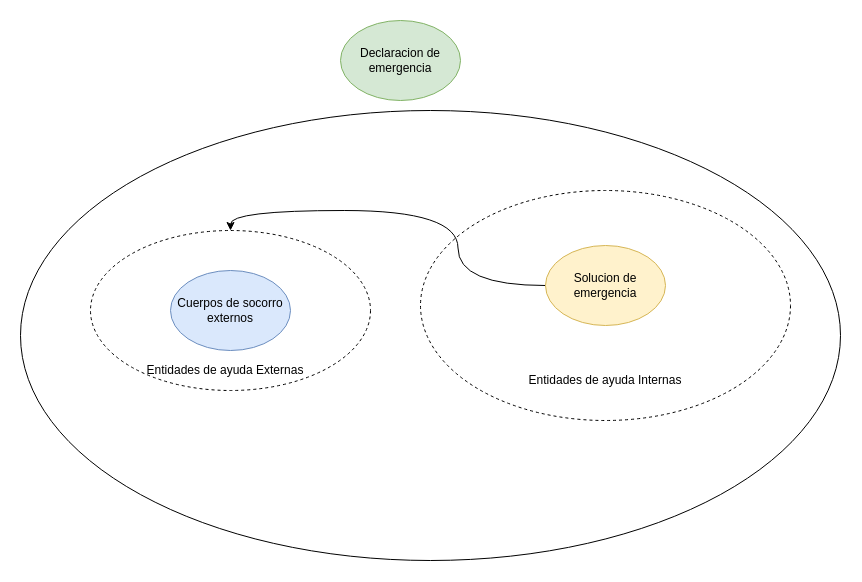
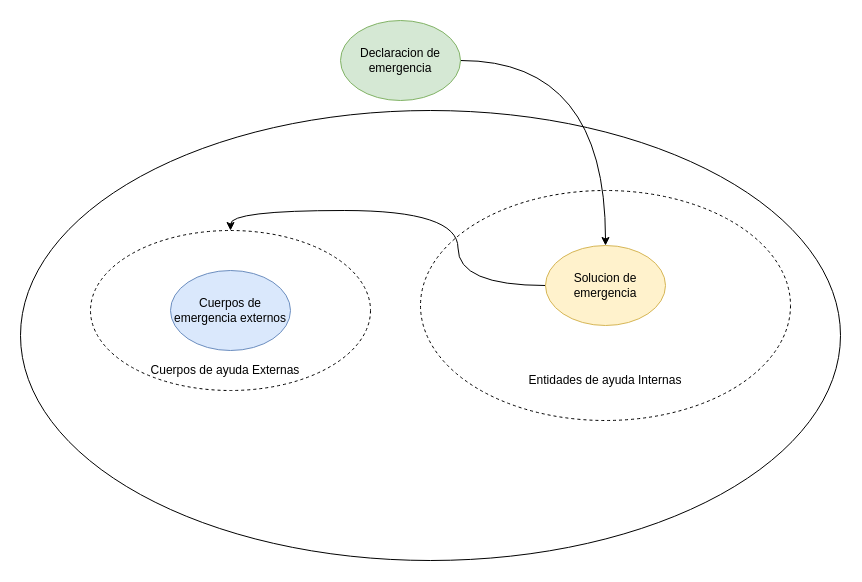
none -> (574, 113)
(231, 311) -> (231, 311)
(226, 371) -> (226, 371)
